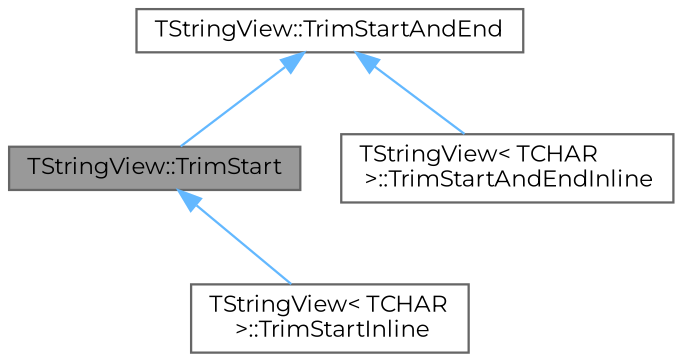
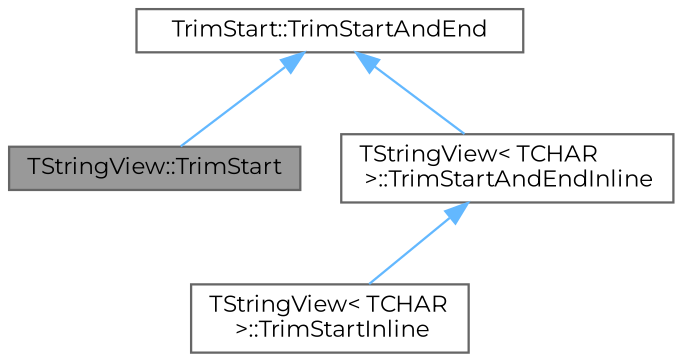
(330, 31) -> (330, 31)
(244, 245) -> (409, 251)
